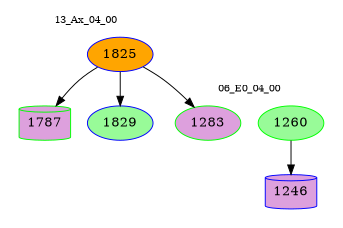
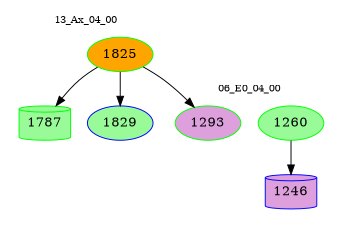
(120, 54) -> (120, 54)
(45, 123) -> (45, 123)
(208, 123) -> (208, 123)
